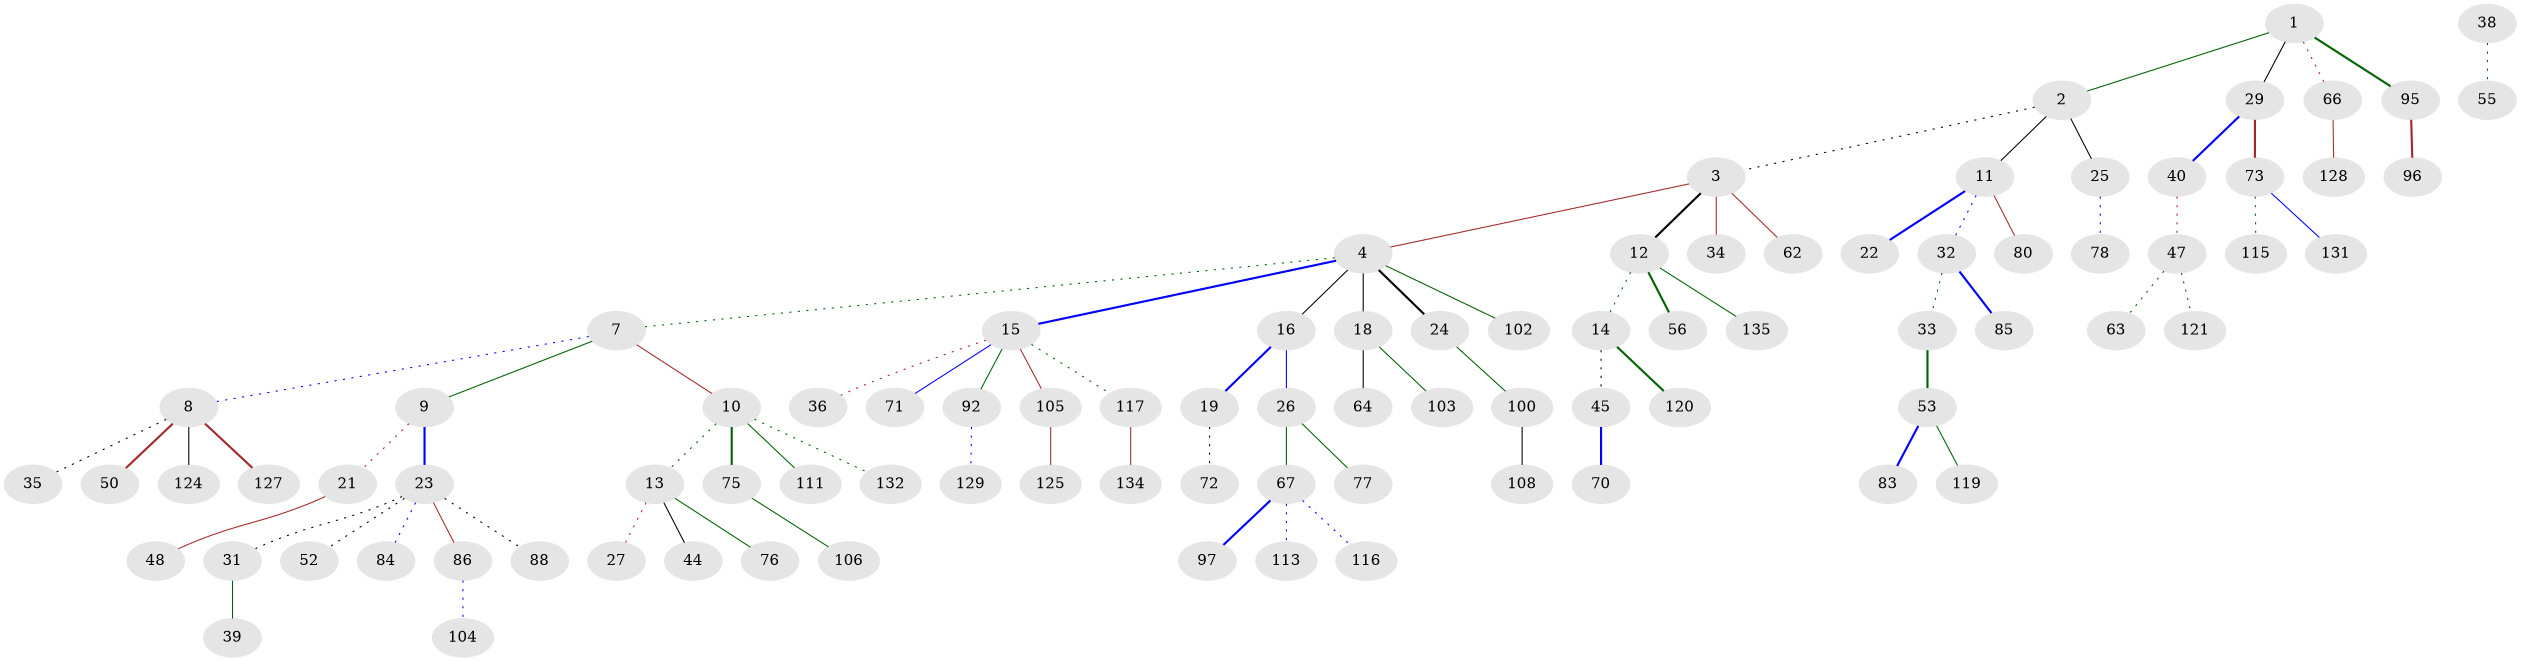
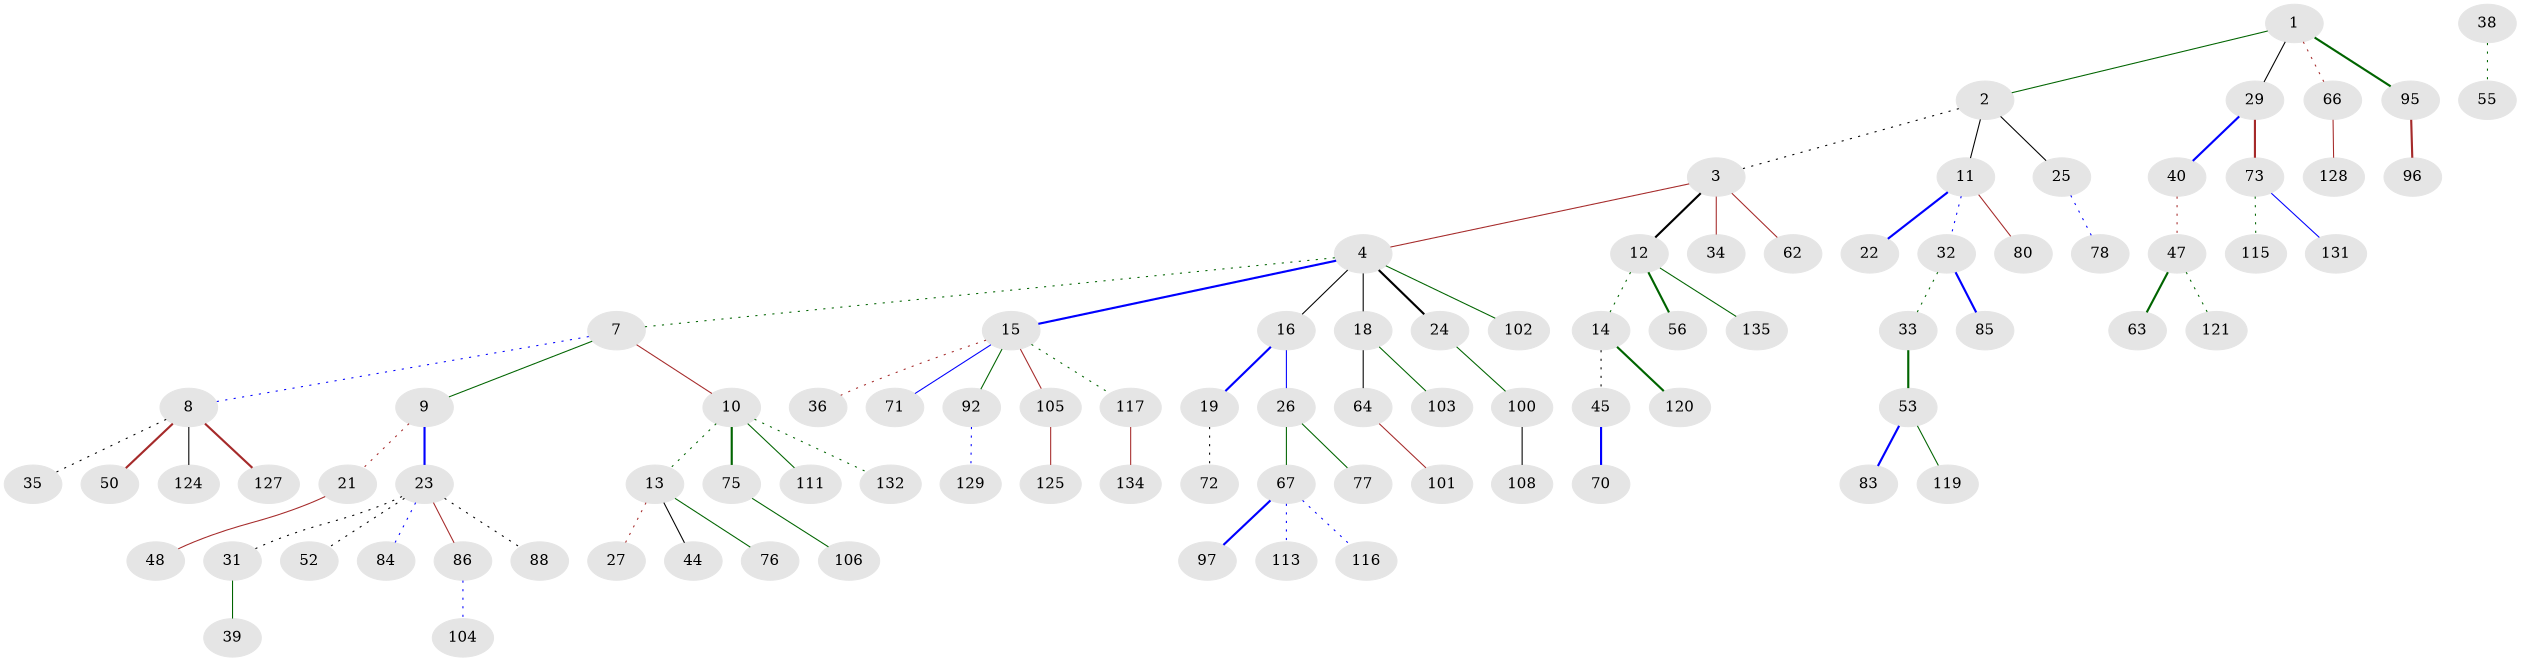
(2147, 292) -> (2157, 292)
none -> (1442, 484)
